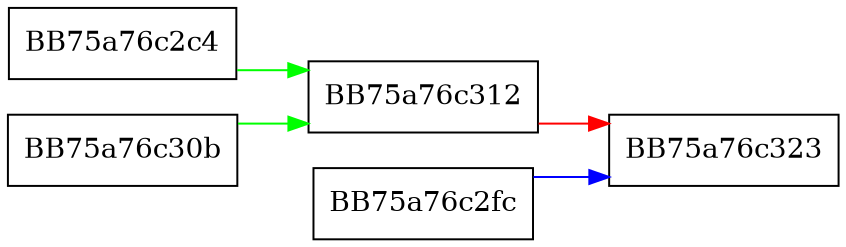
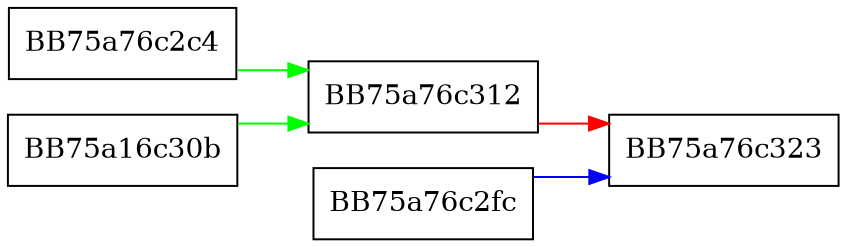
(123, 150) -> (123, 150)
